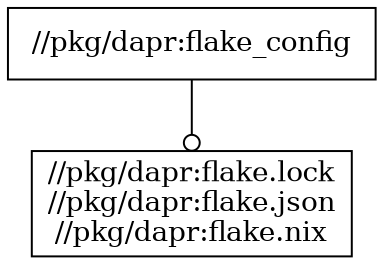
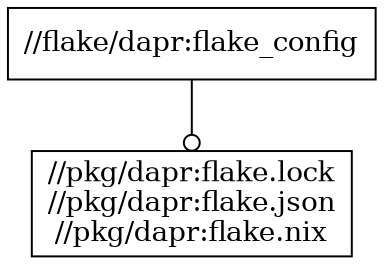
(192, 44) -> (192, 44)
